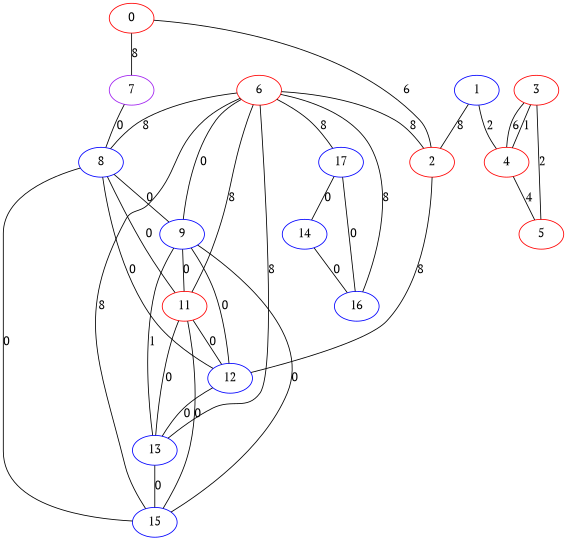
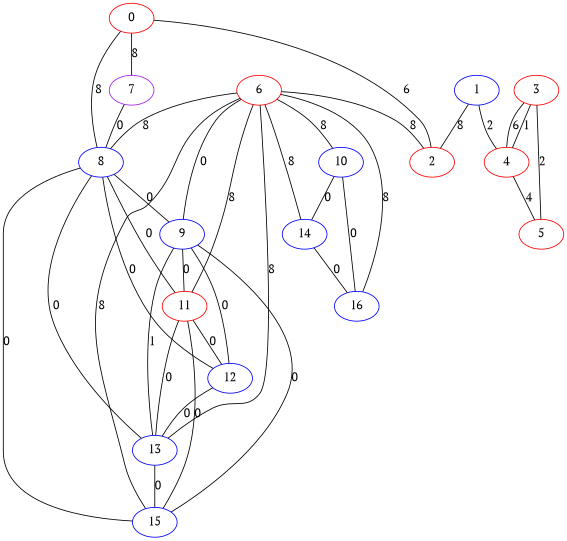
none -> (93, 86)
none -> (284, 162)
(341, 162) -> (341, 162)
none -> (52, 318)
(389, 318) -> none
